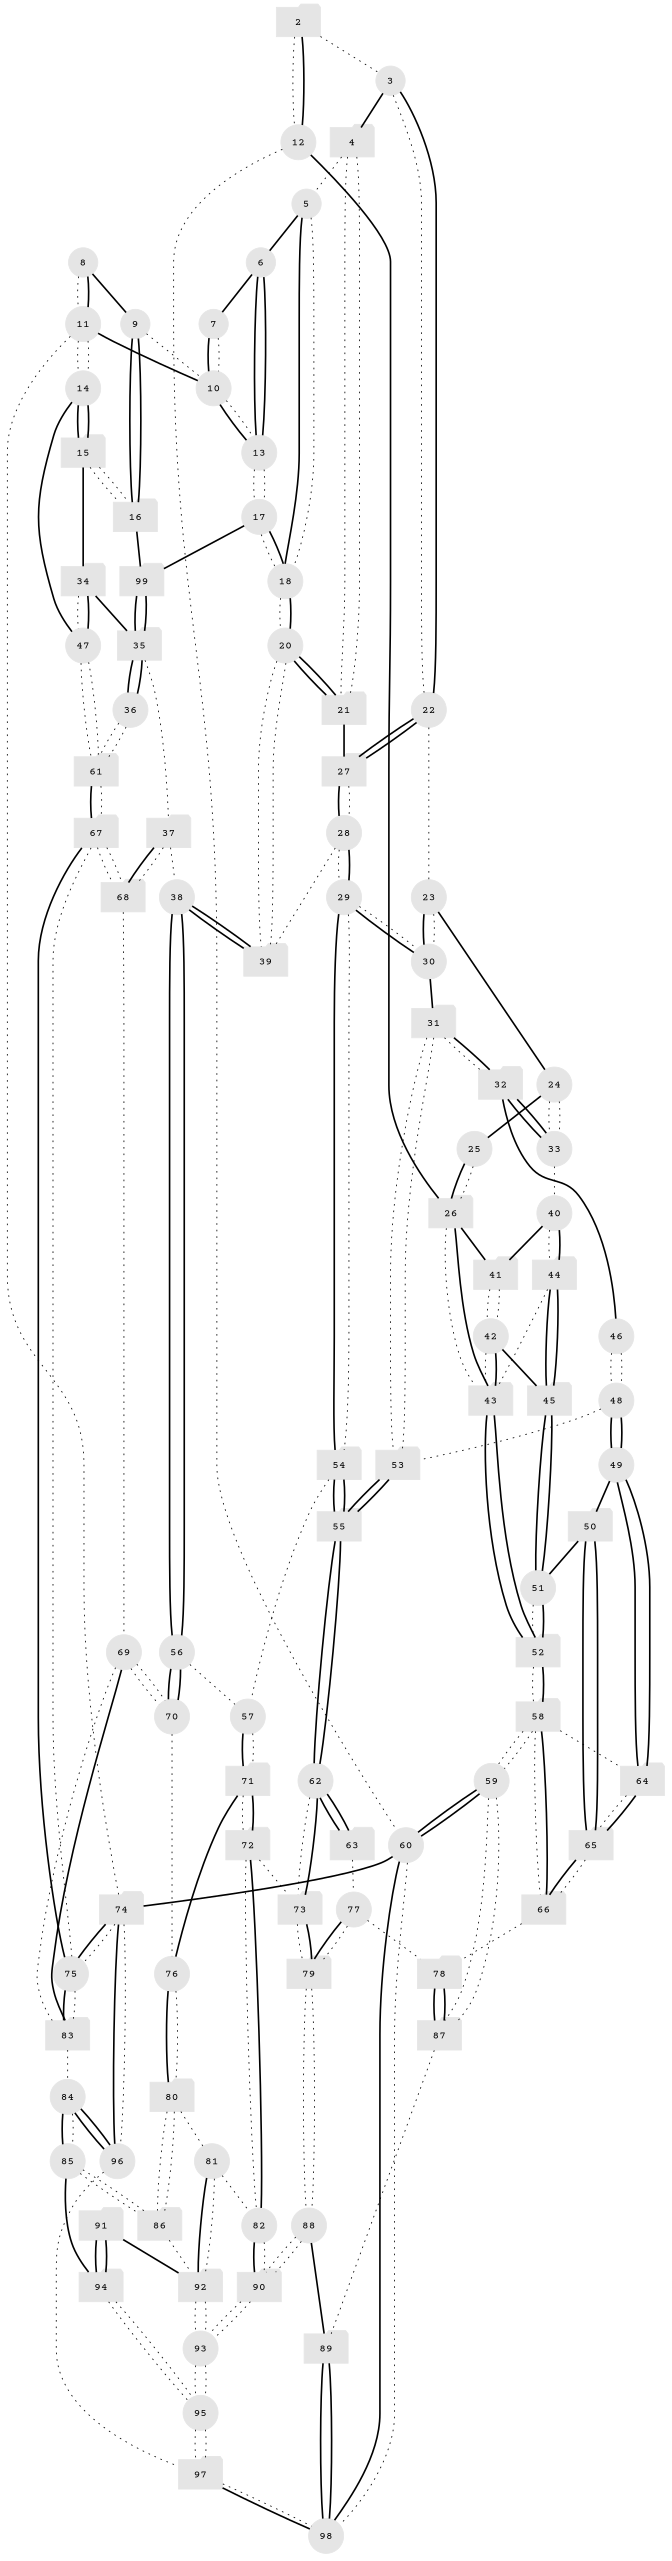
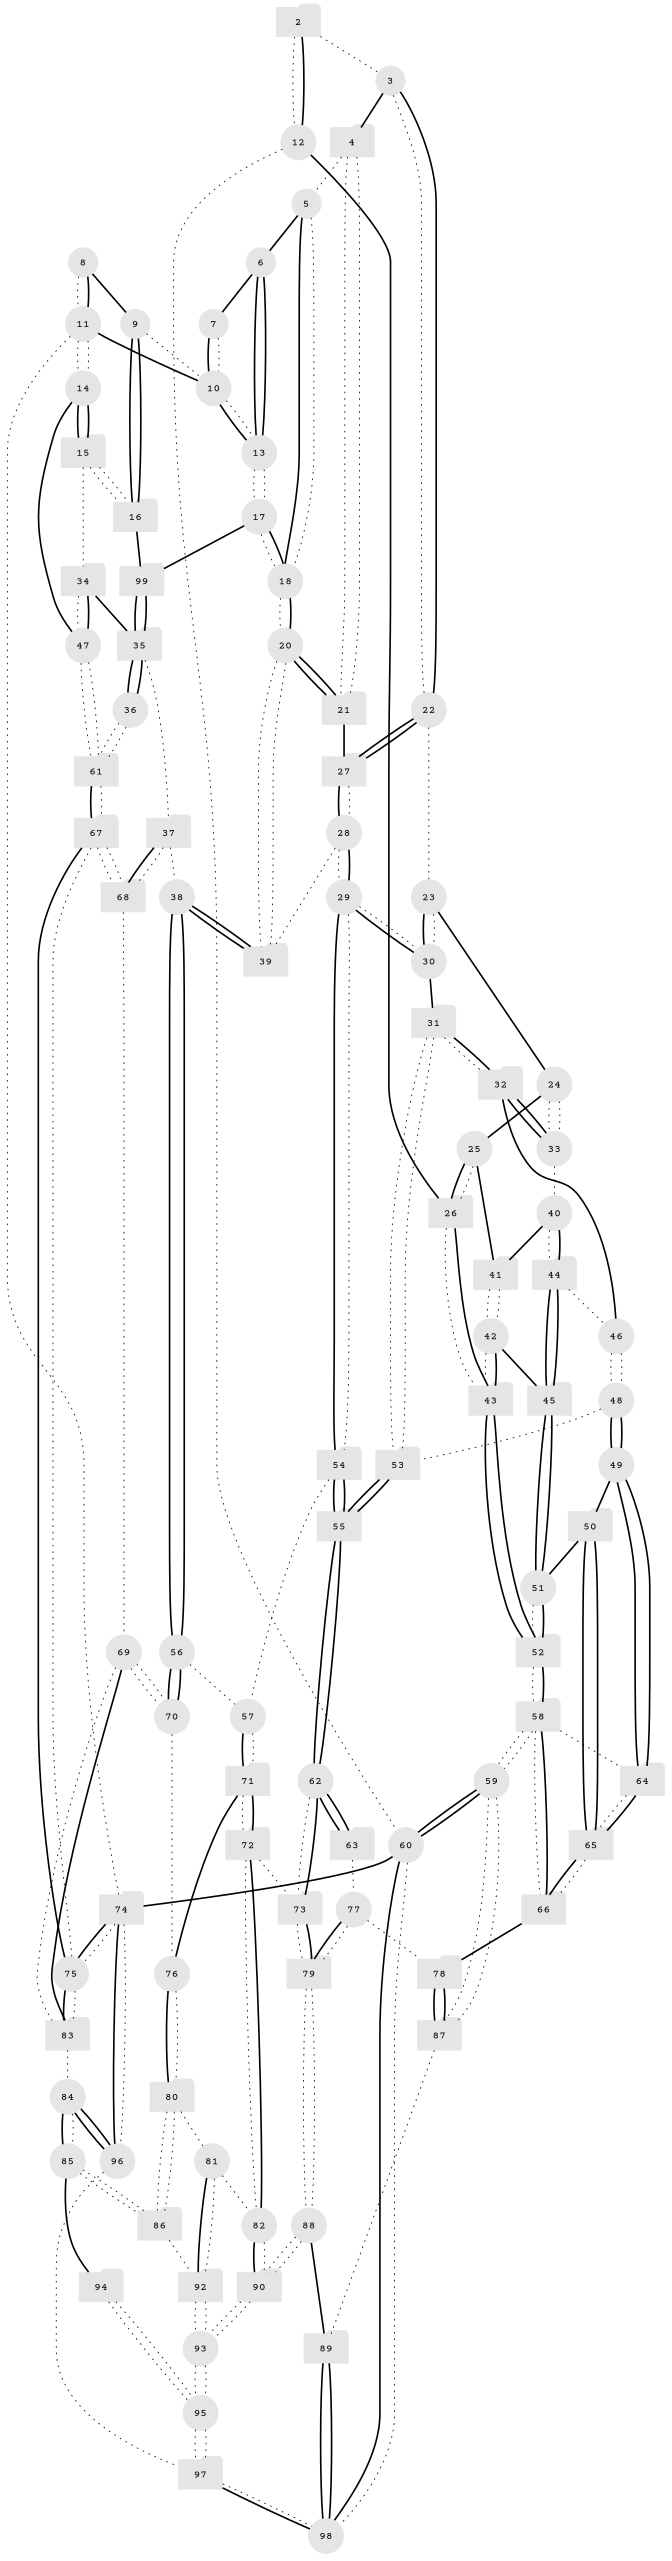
(83, 517) -> (83, 517)
(473, 1244) -> (485, 1213)
(523, 1338) -> (586, 1307)
(496, 1939) -> (496, 1939)
(101, 2226) -> none
